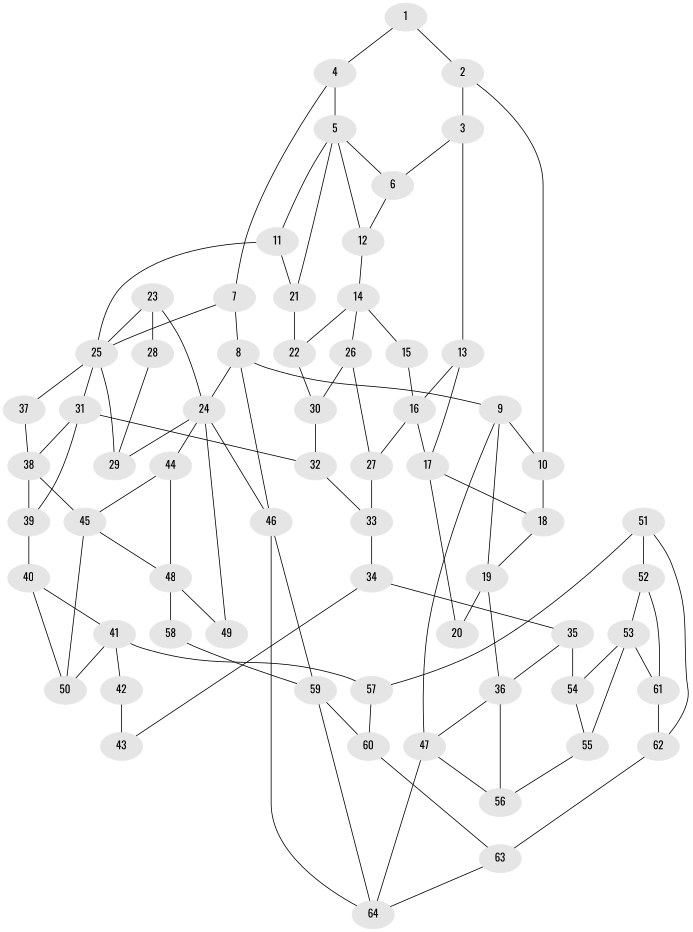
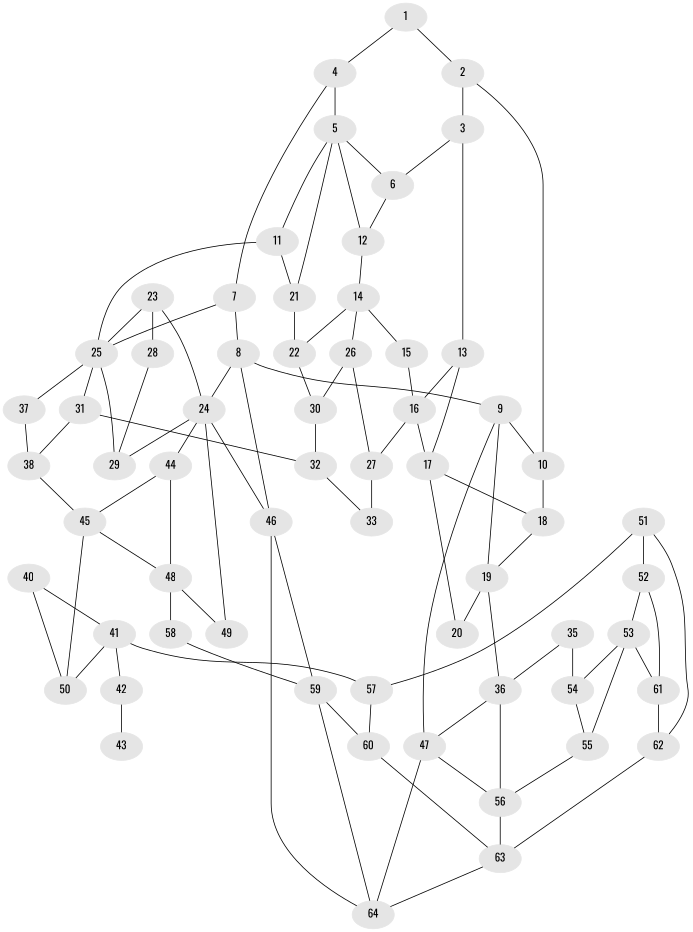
(29, 522) -> none
(372, 578) -> none
none -> (500, 831)
